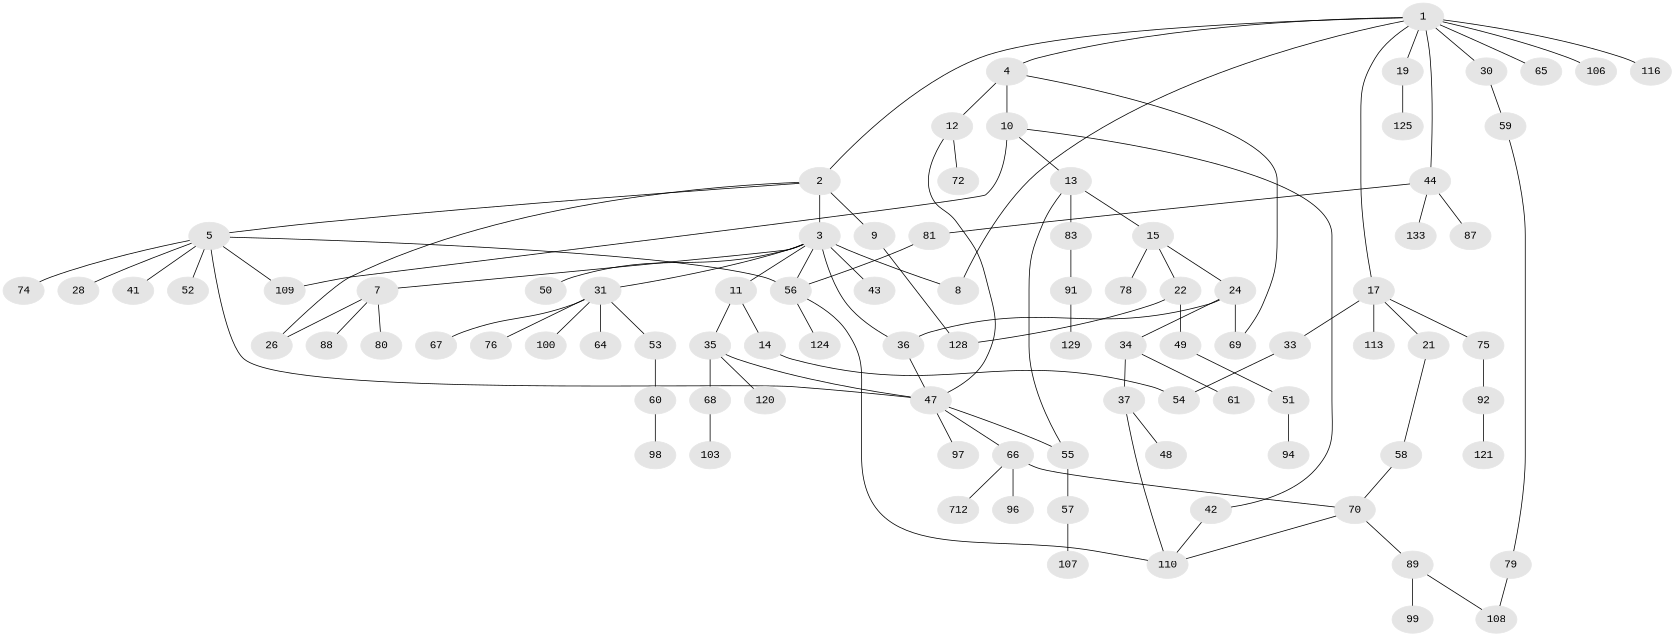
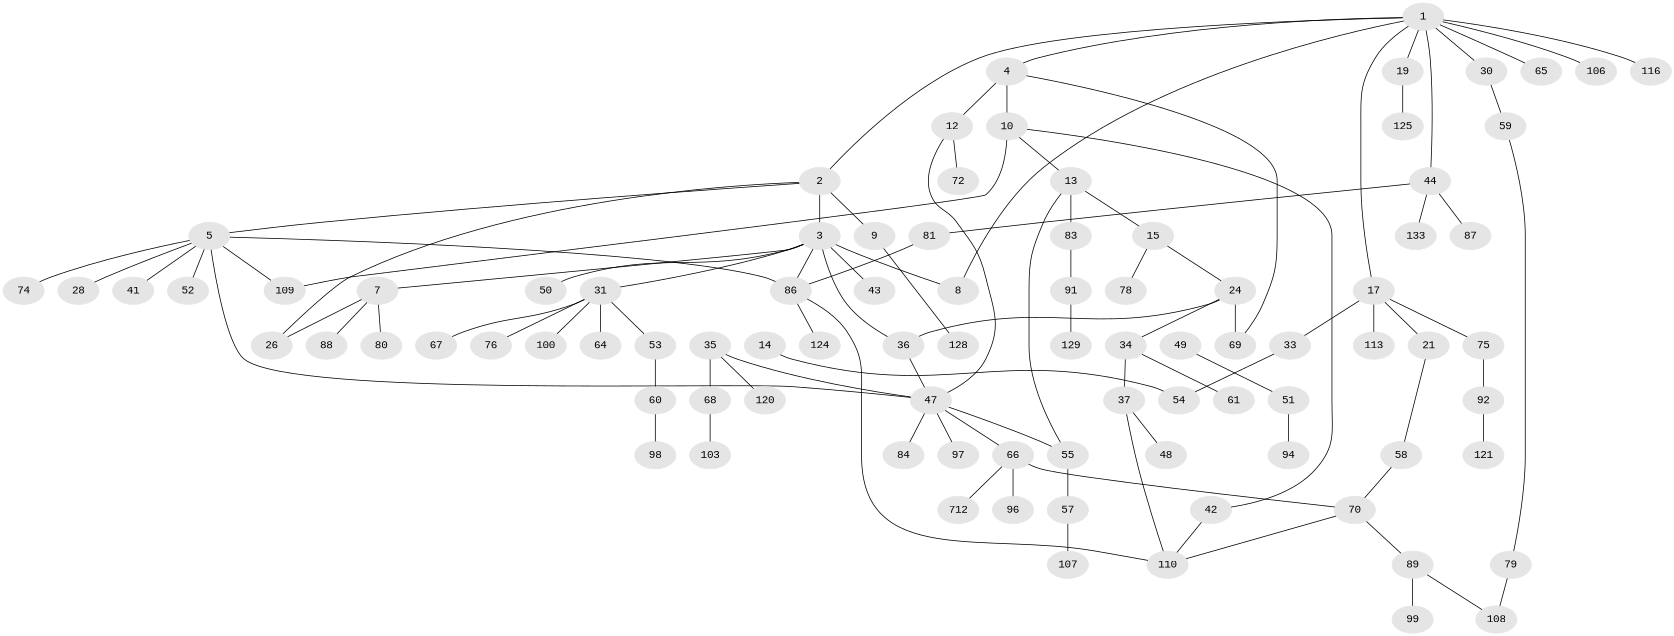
(736, 291) -> none
(791, 291) -> (791, 291)
(1180, 291) -> none
none -> (903, 455)
